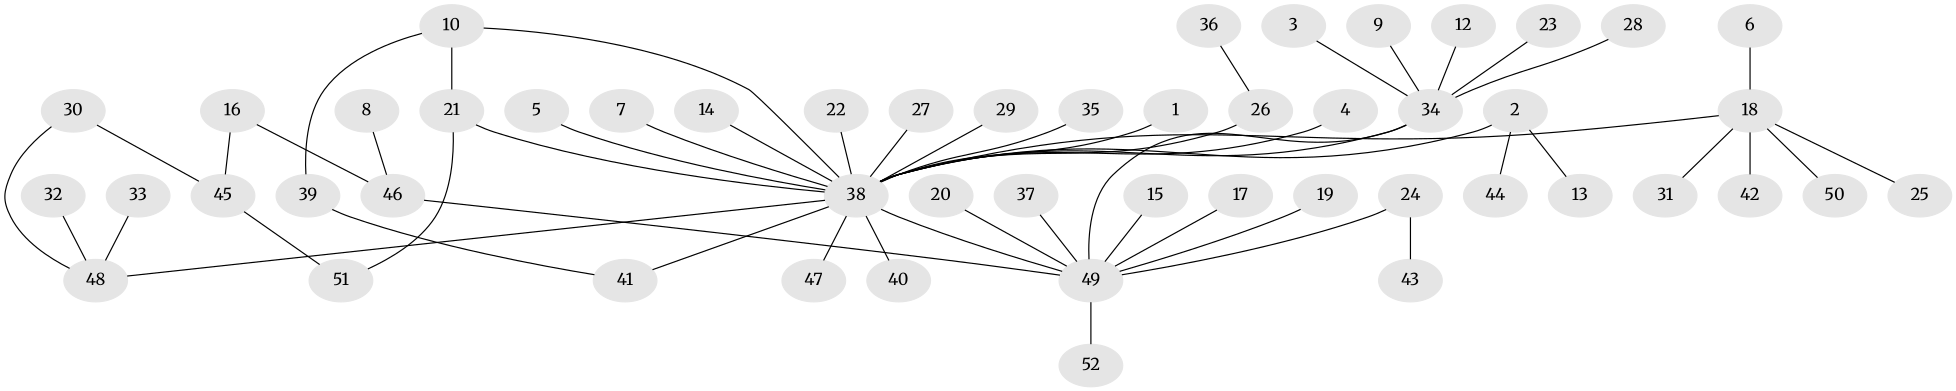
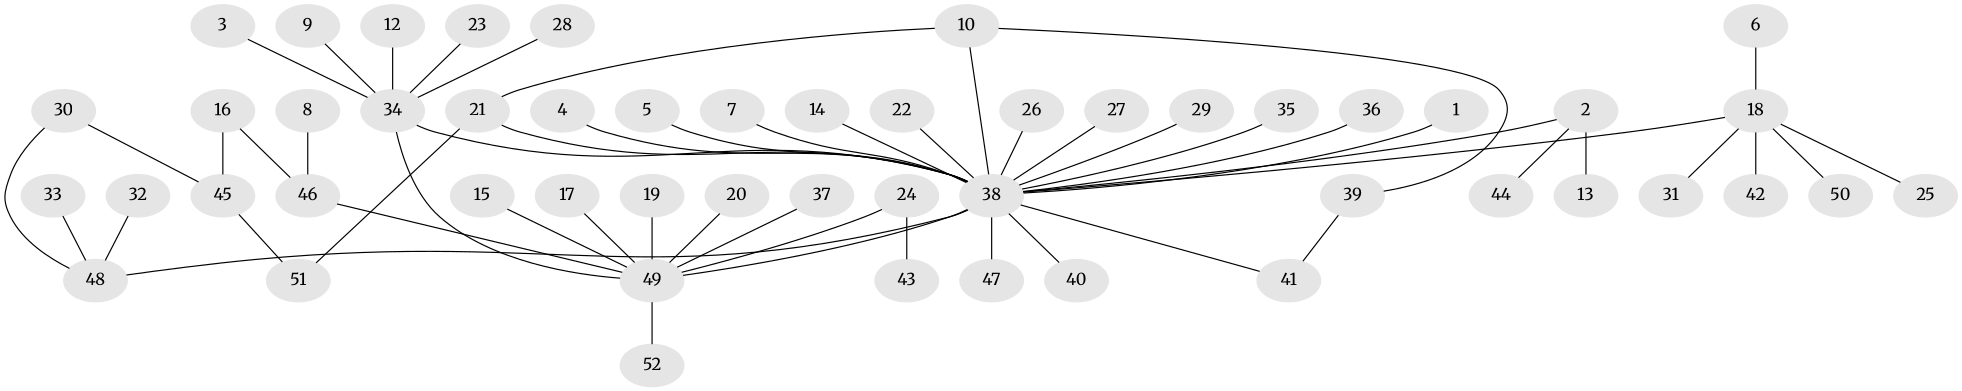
(1235, 68) -> (1187, 167)
